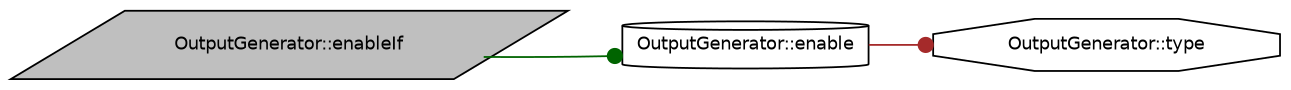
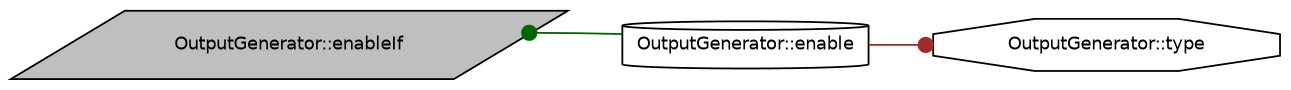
(546, 57) -> (579, 33)
